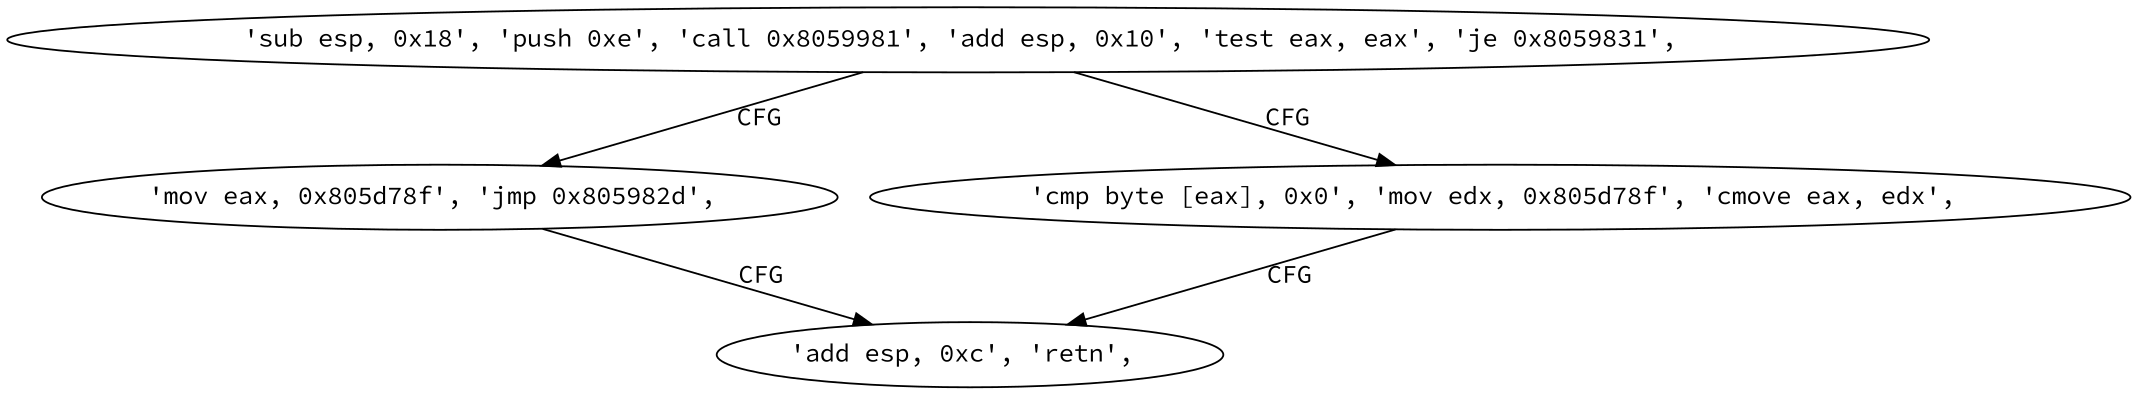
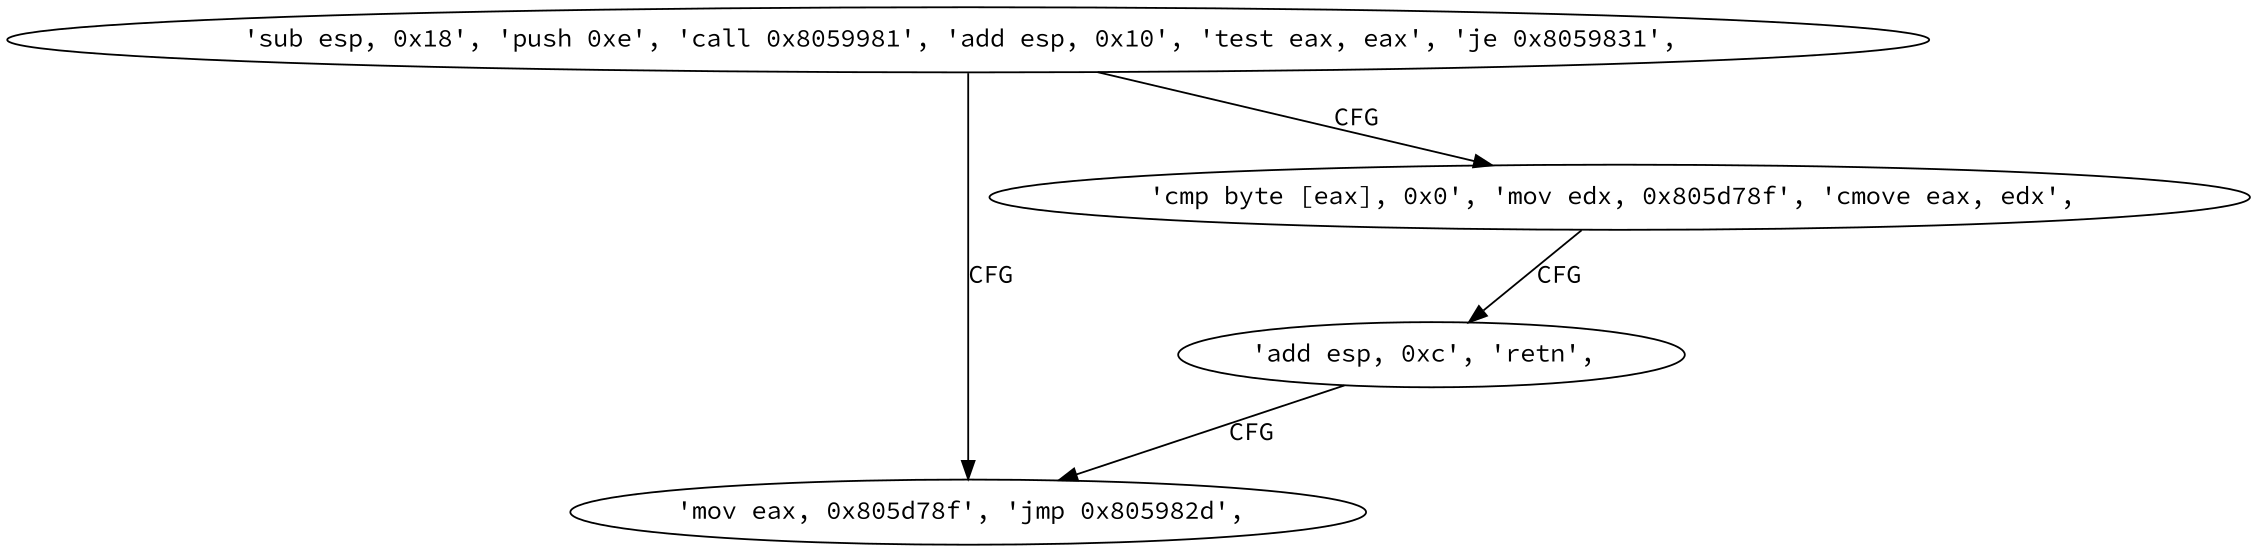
(699, 274) -> (1210, 430)
